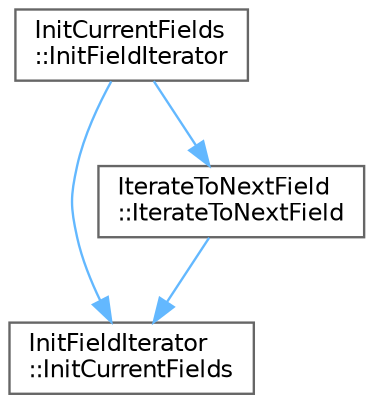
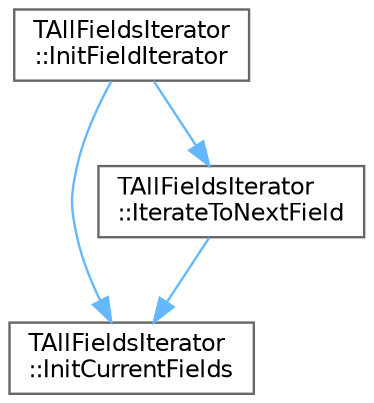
(132, 45) -> (132, 45)
(231, 202) -> (231, 202)
(132, 358) -> (132, 358)
